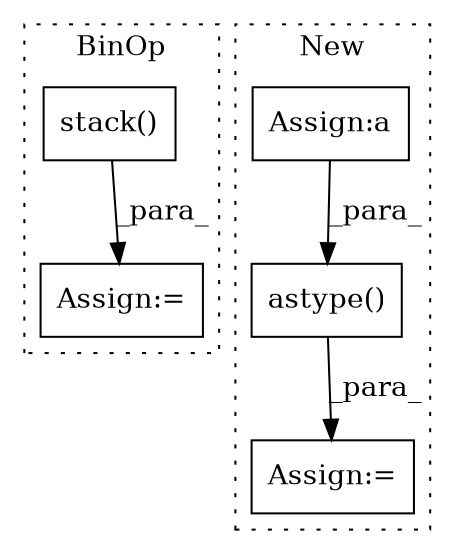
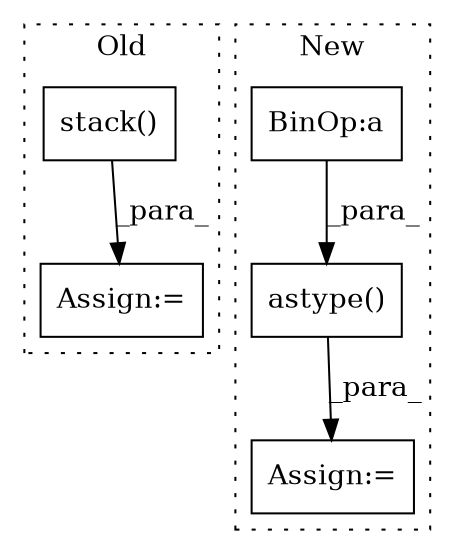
(122, 48) -> (122, 48)
(331, 124) -> (327, 124)
